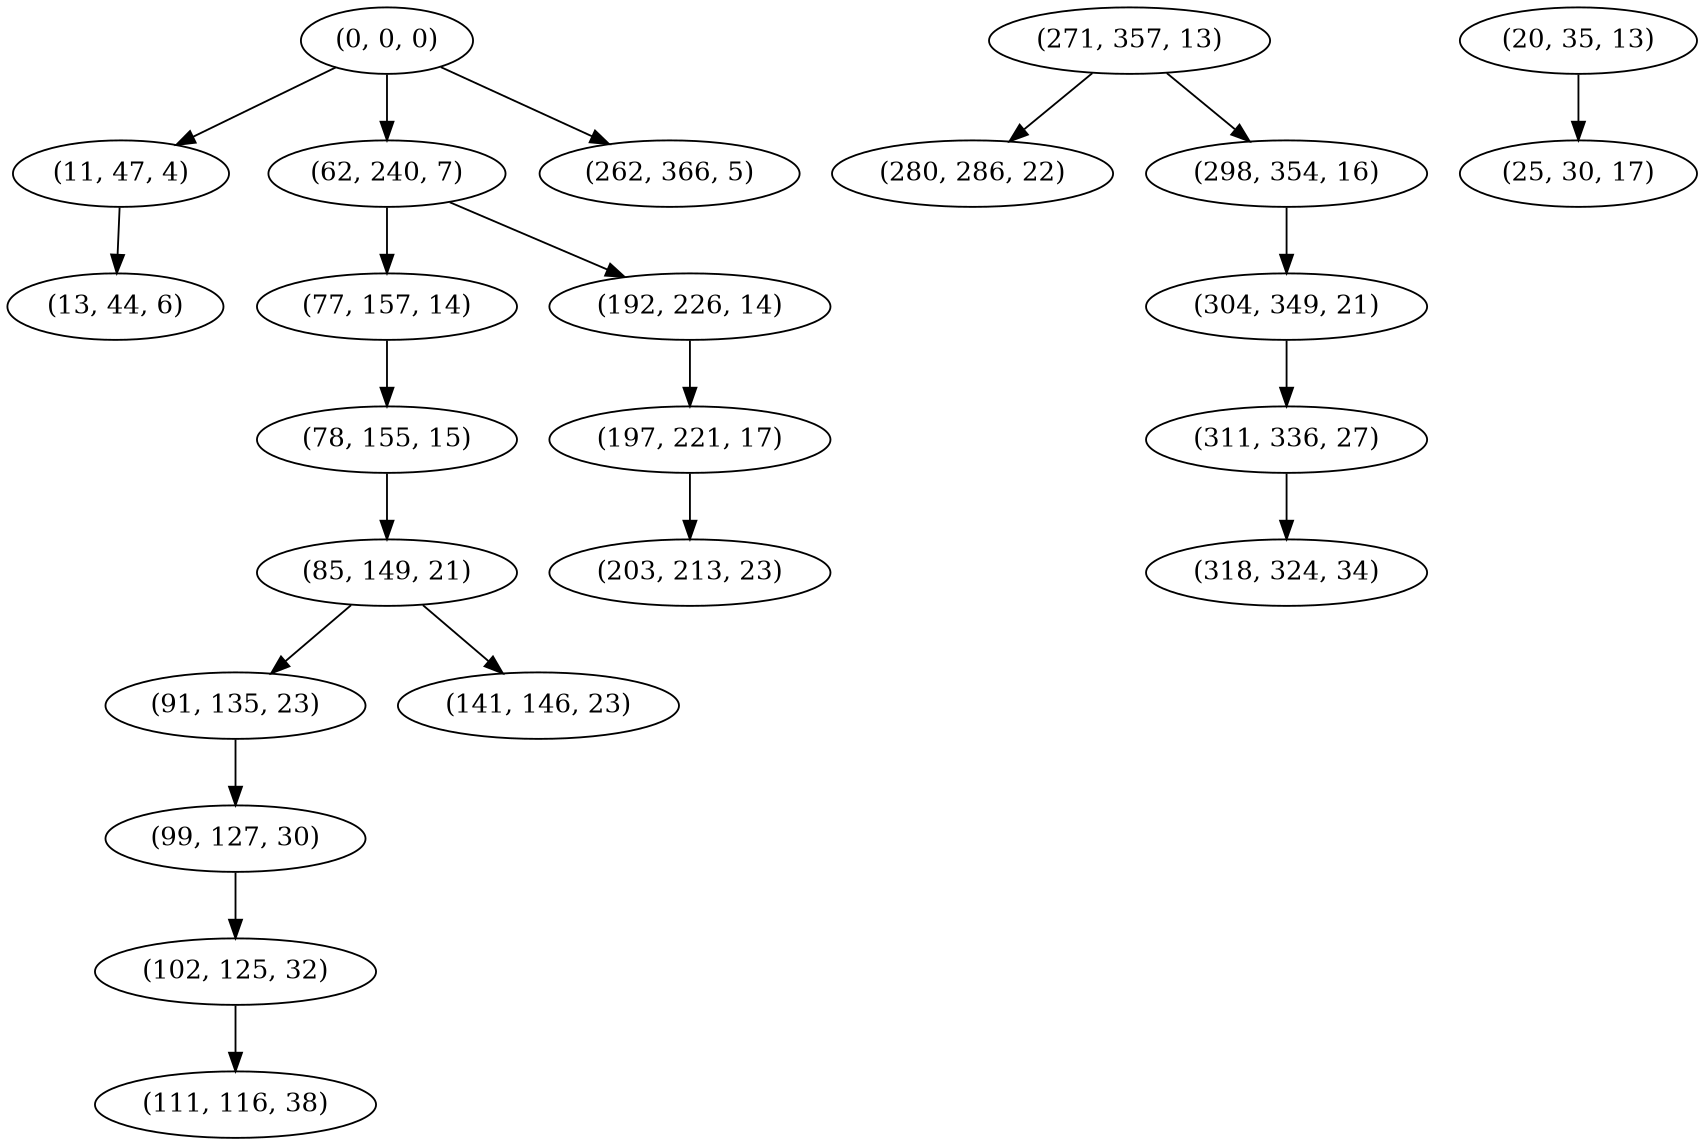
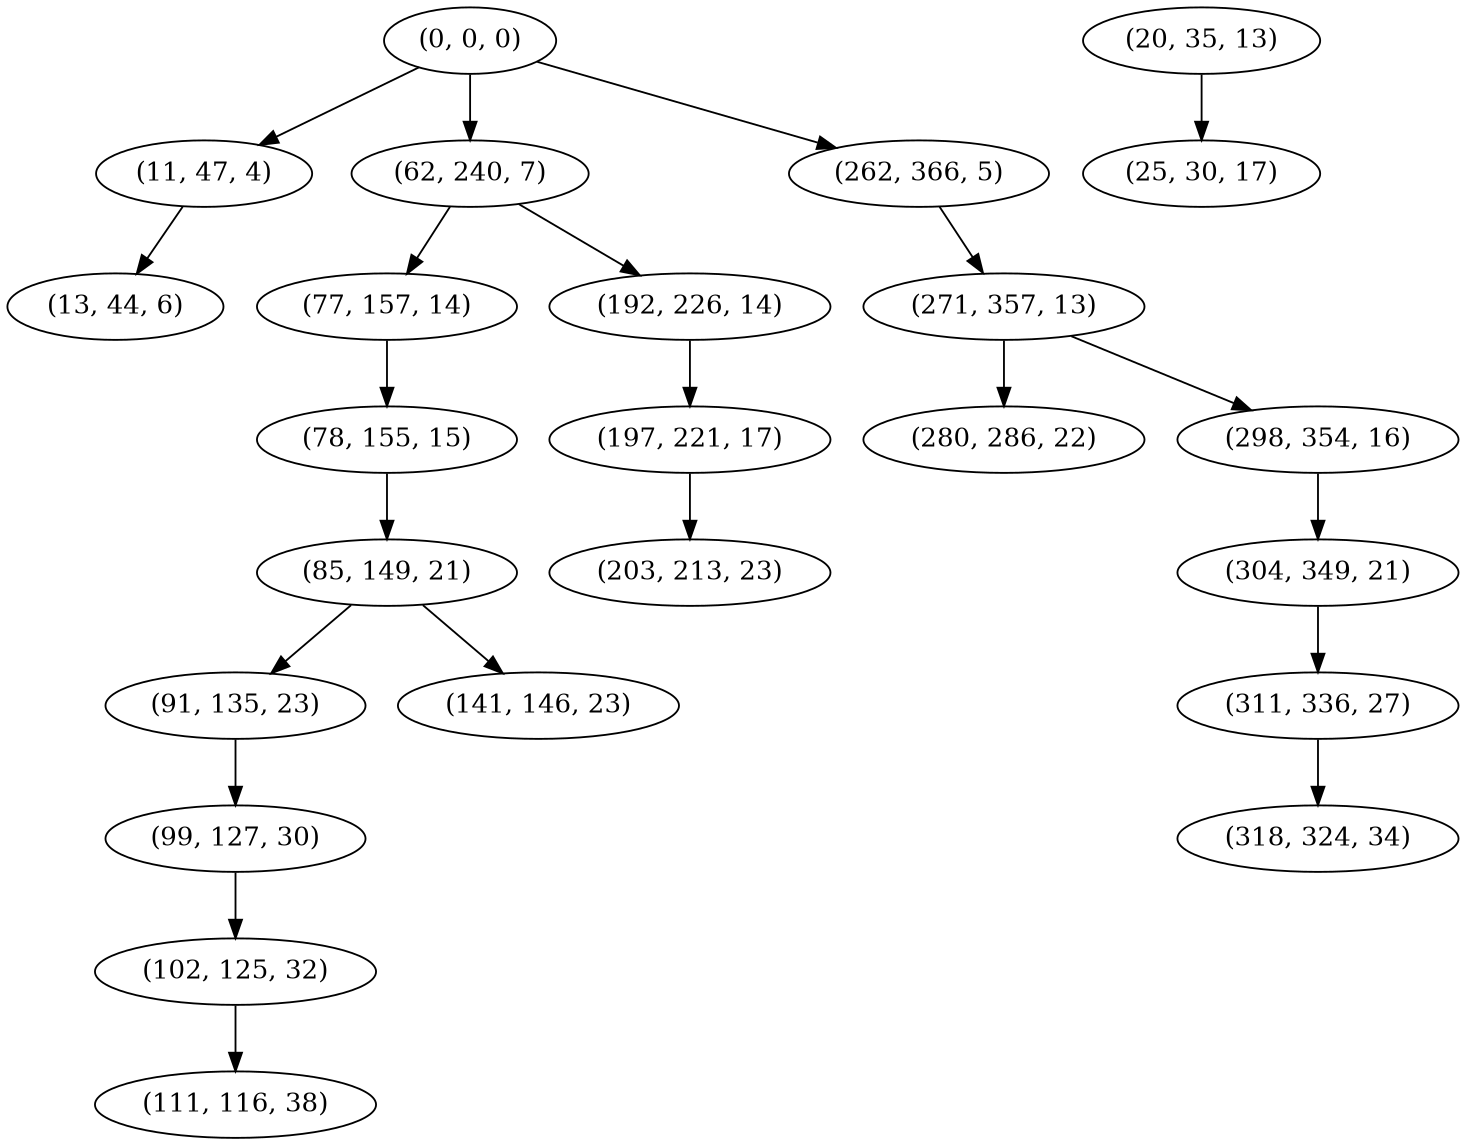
none -> (956, 232)
